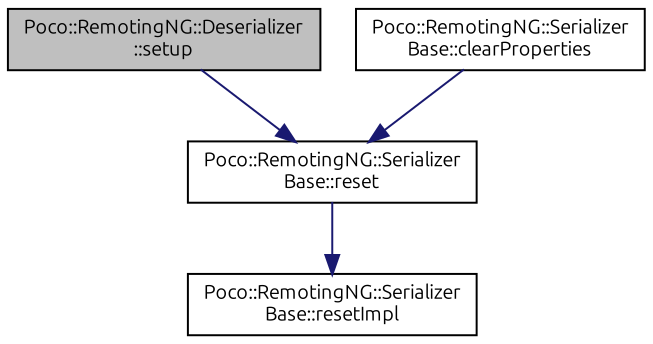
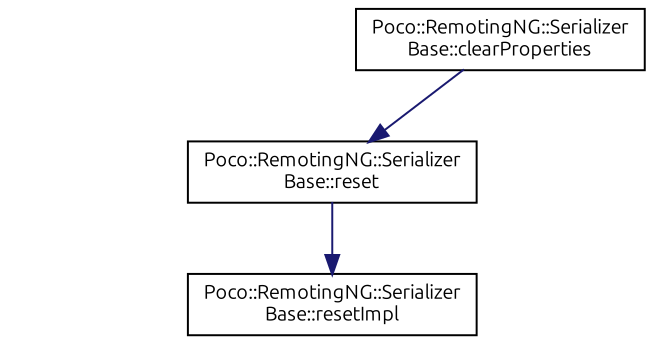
(164, 40) -> none
